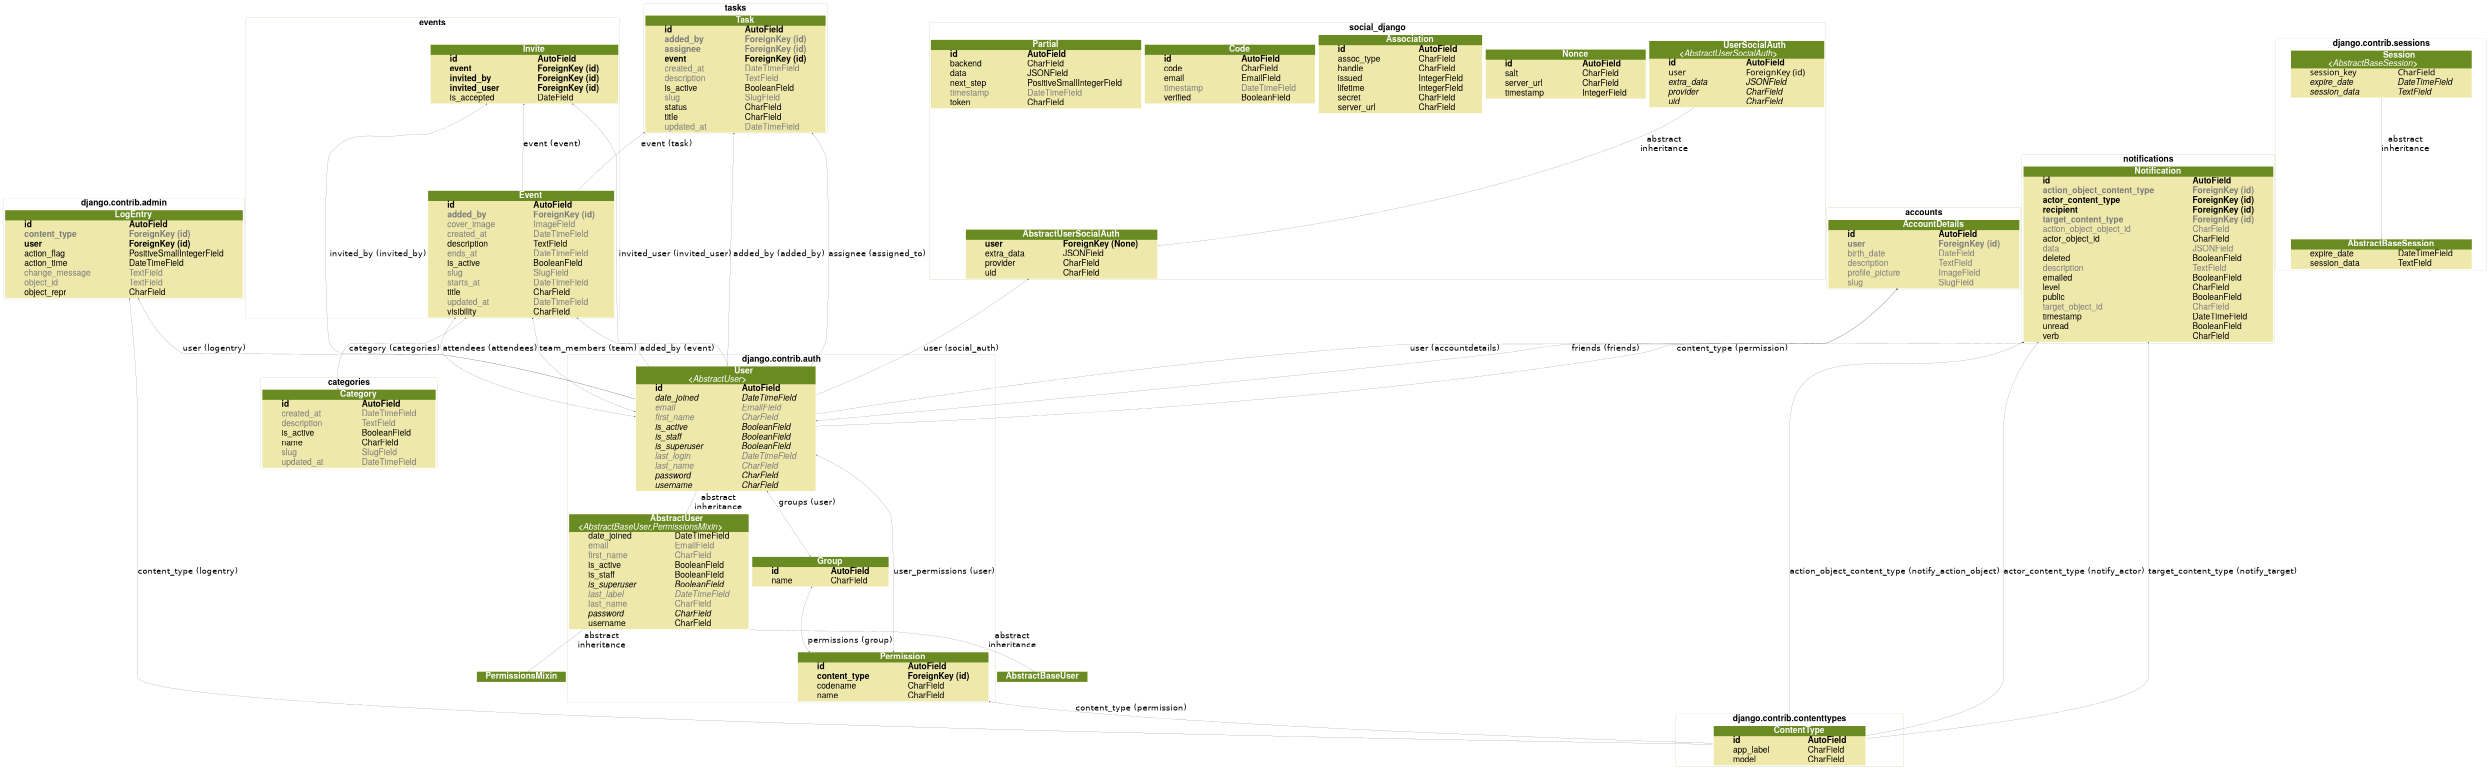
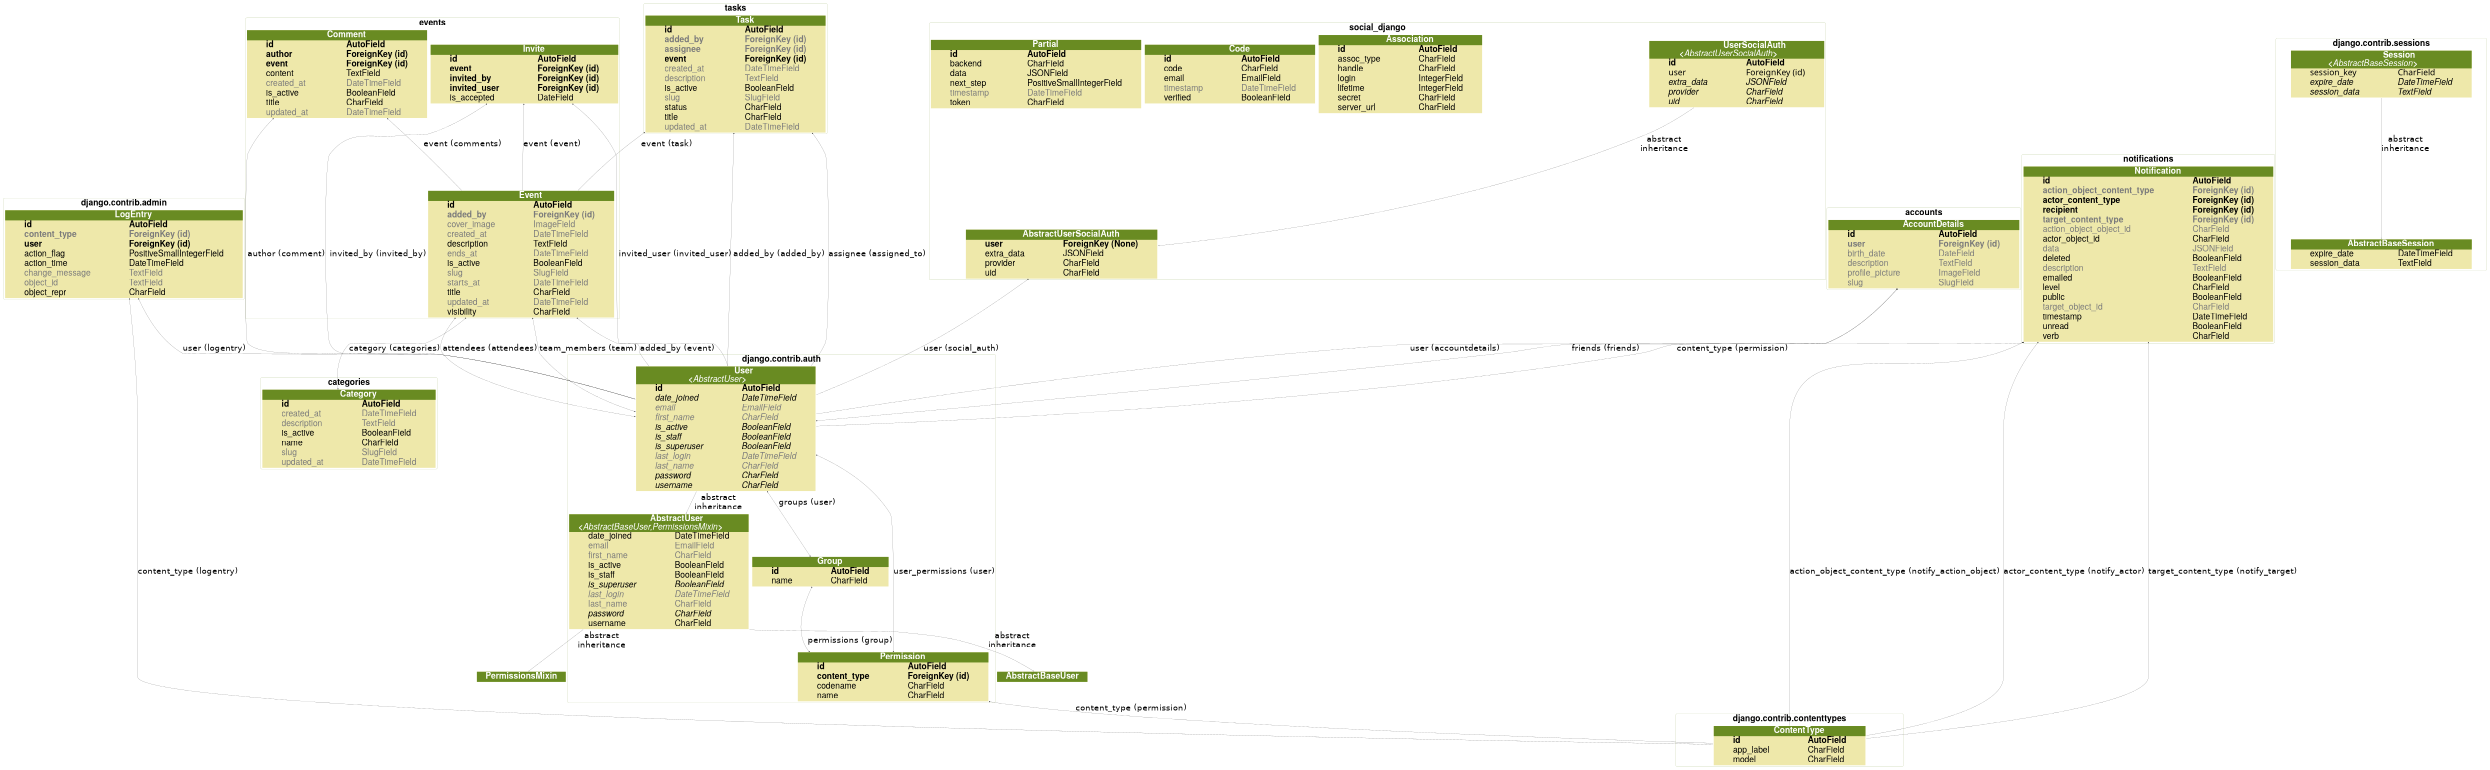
none -> (337, 74)
(1566, 74) -> none
(1350, 79) -> (1347, 79)
(606, 595) -> (606, 595)
